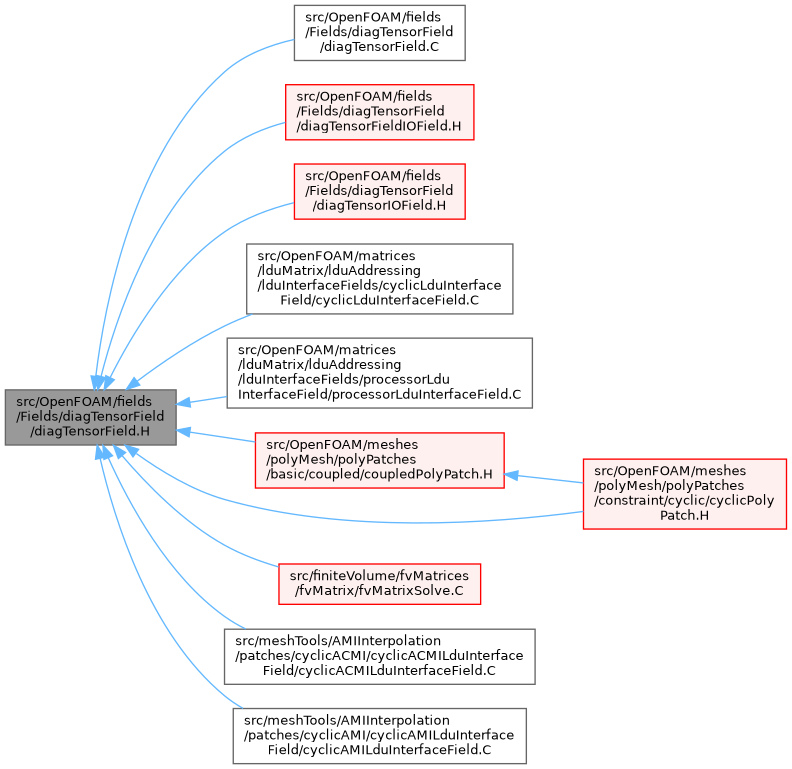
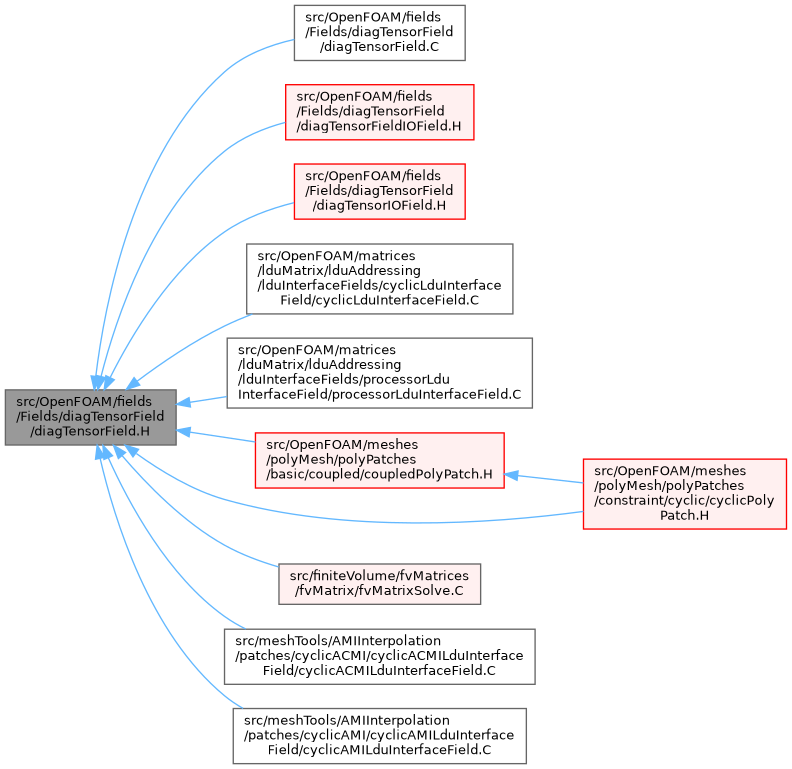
(380, 584) -> (380, 584)
